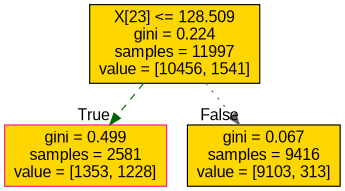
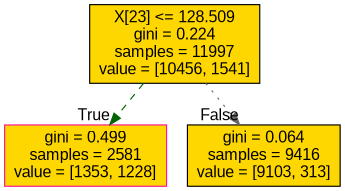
(264, 156) -> (264, 156)
